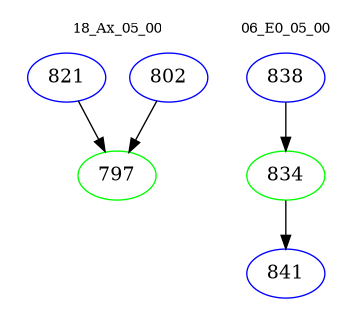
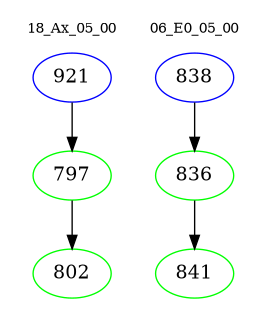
(67, 78) -> (72, 78)
(169, 78) -> (72, 274)
(146, 120) -> (72, 218)
(286, 176) -> (195, 176)
(286, 274) -> (195, 274)
